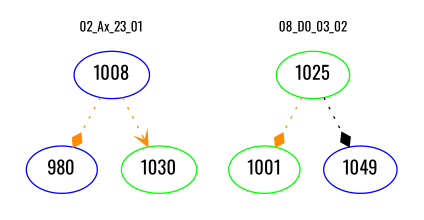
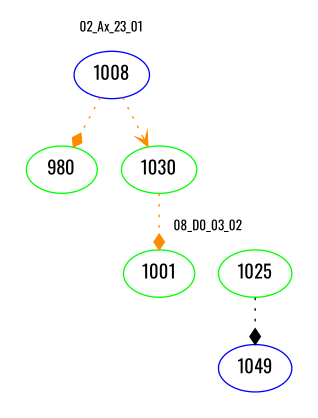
(292, 115) -> (159, 223)
(62, 170) -> (62, 170)
